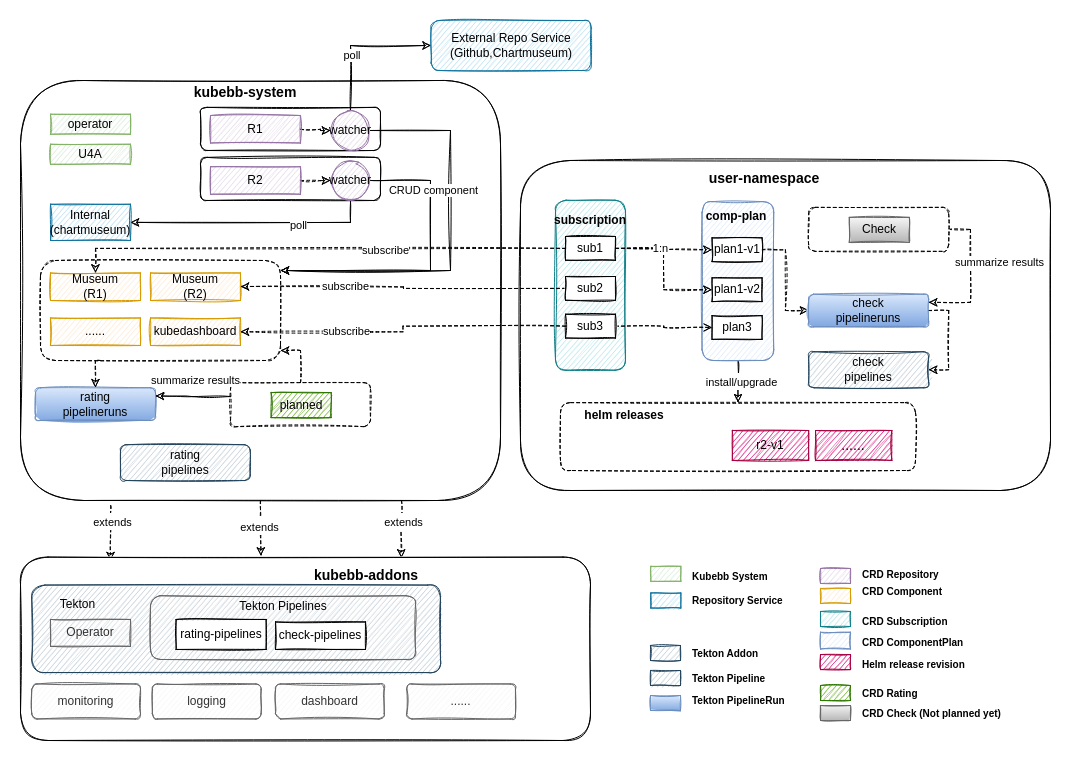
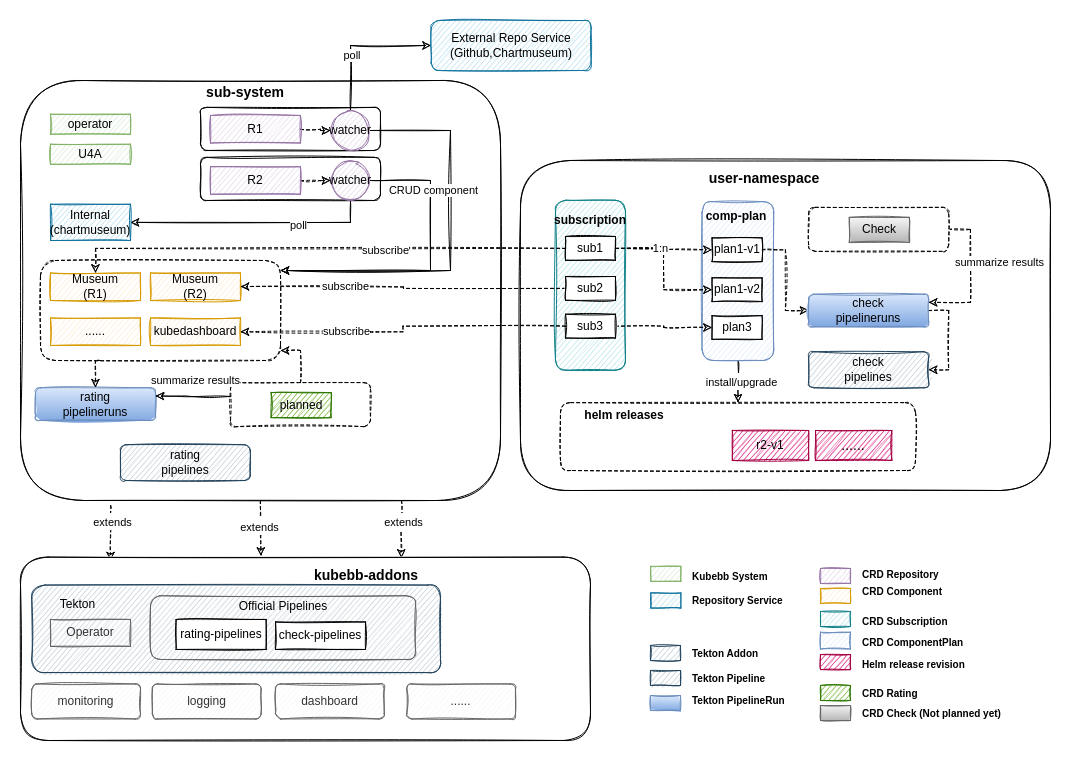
(246, 93) -> (246, 93)
(702, 328) -> (702, 328)
(284, 607) -> (284, 607)
